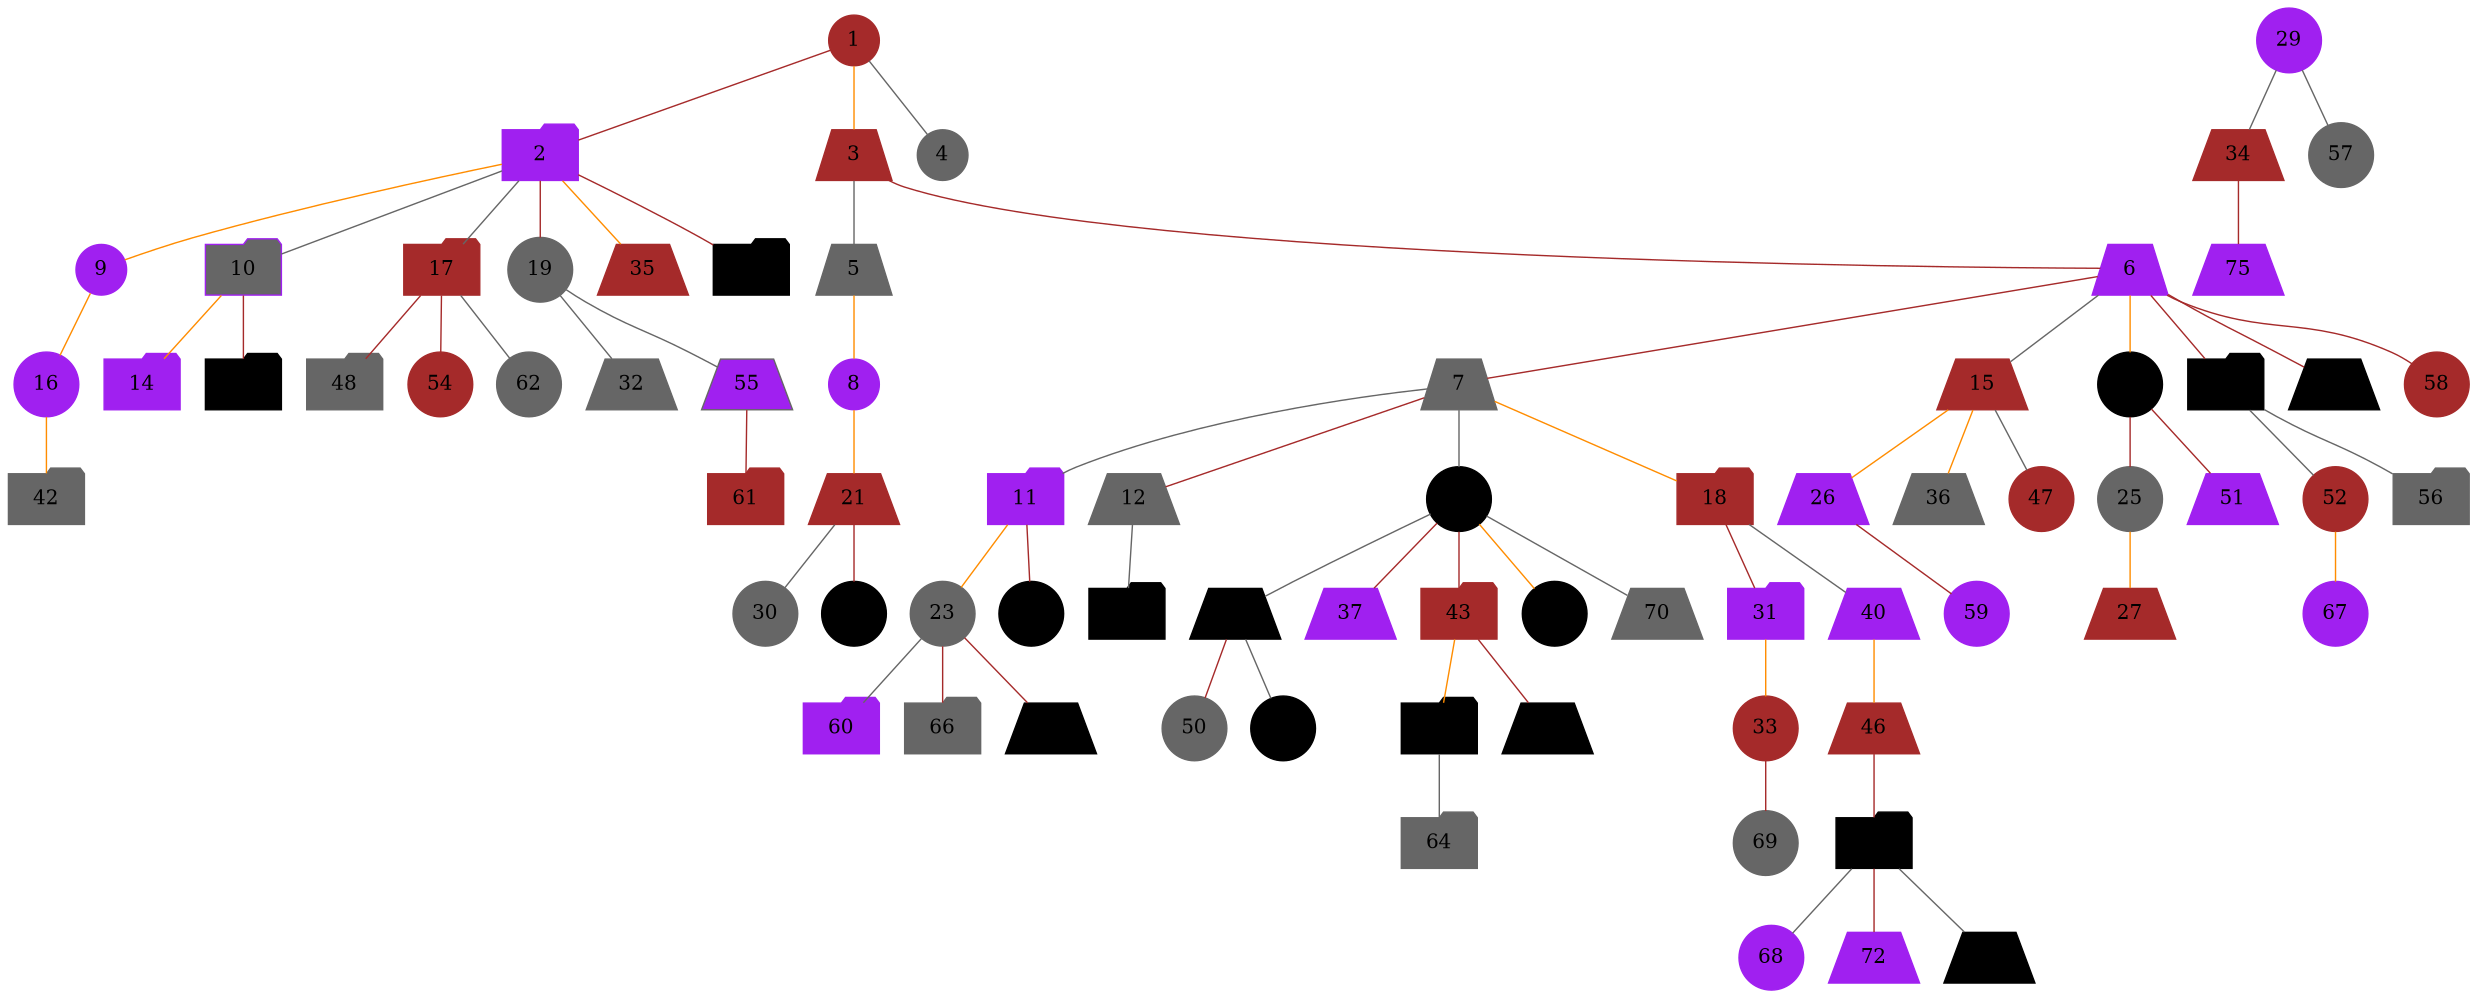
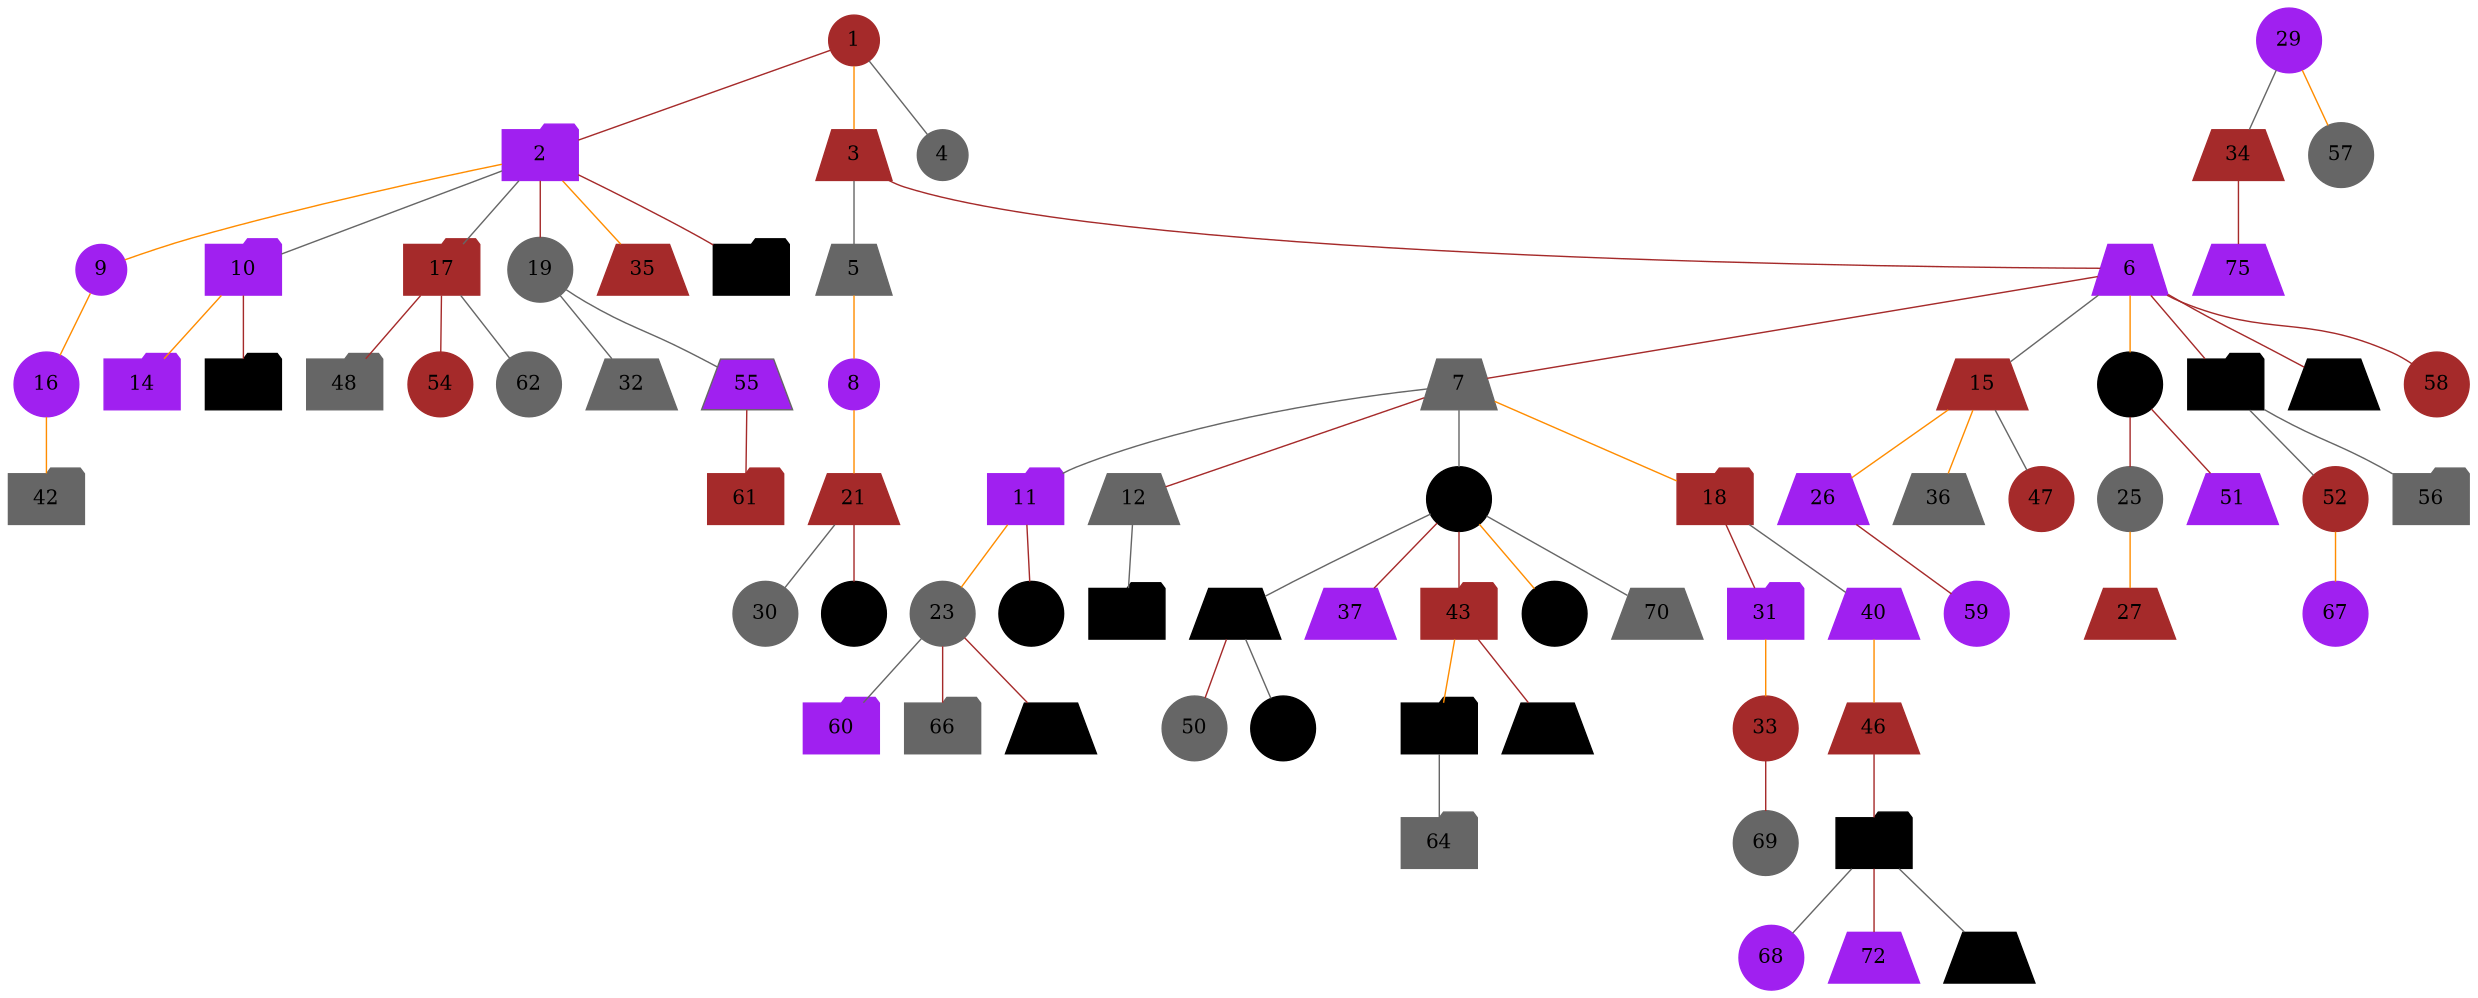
(2315, 98) -> (2315, 98)
(243, 270) -> (243, 270)
